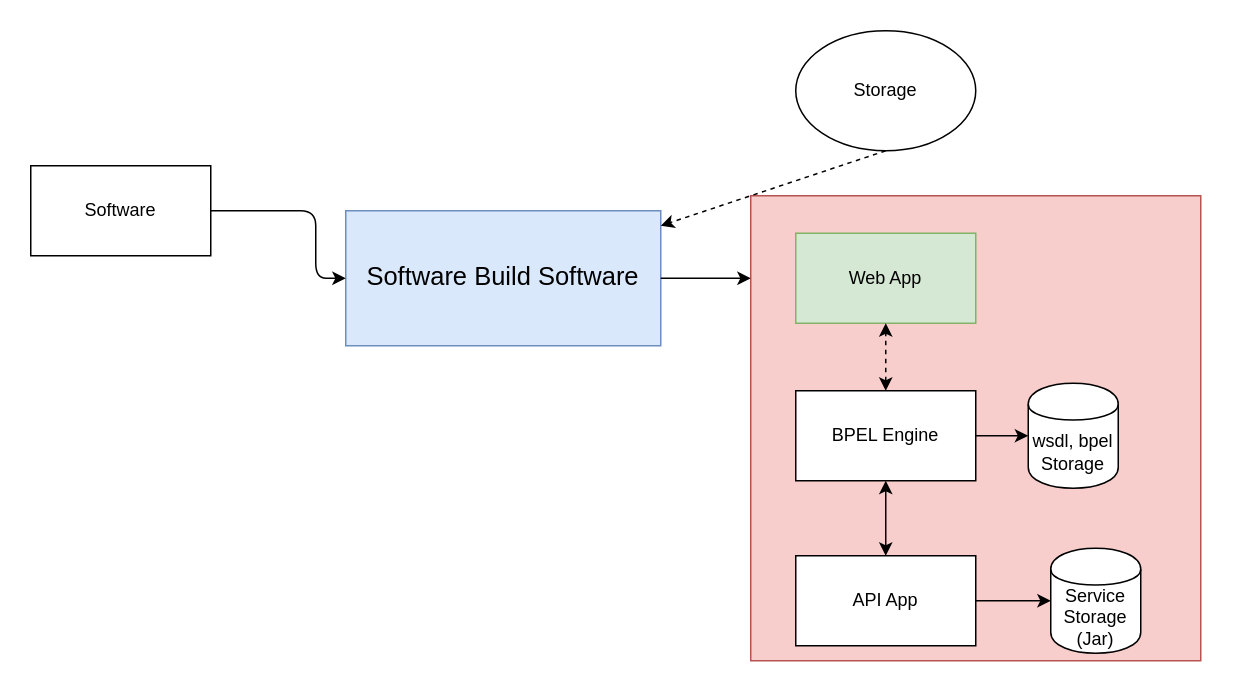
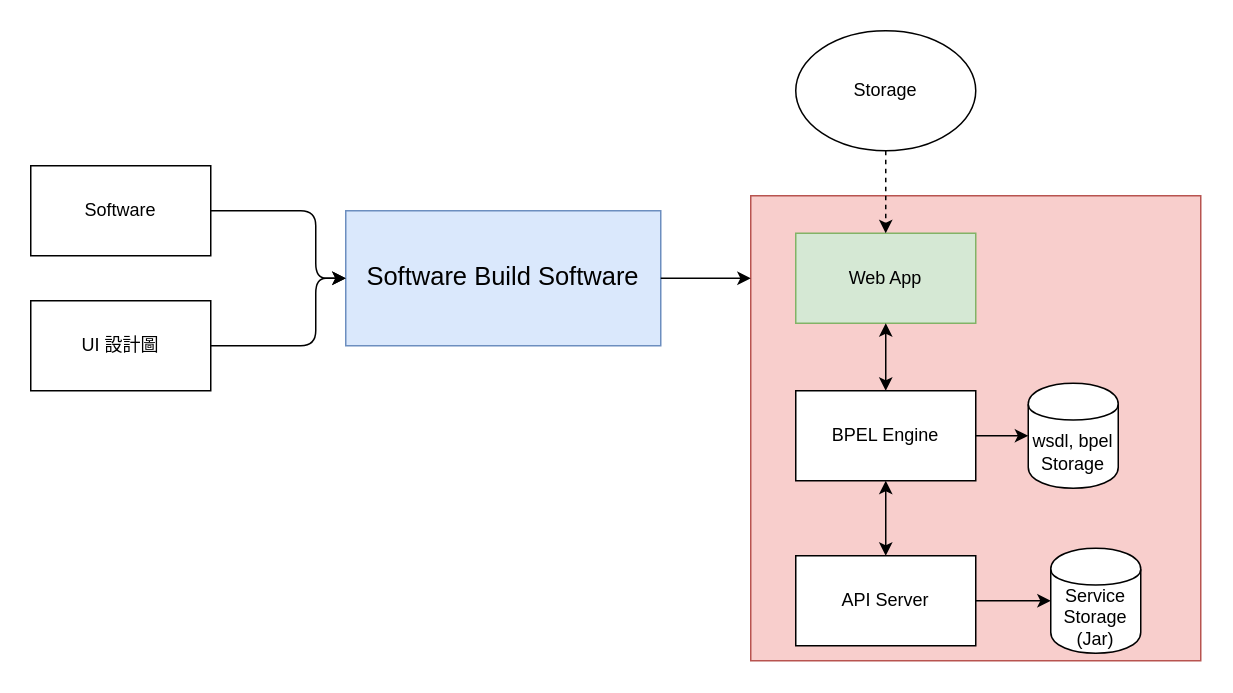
(778, 187) -> (886, 187)
none -> (121, 346)
none -> (290, 346)
(886, 356) -> (886, 356)
(886, 601) -> (886, 601)
